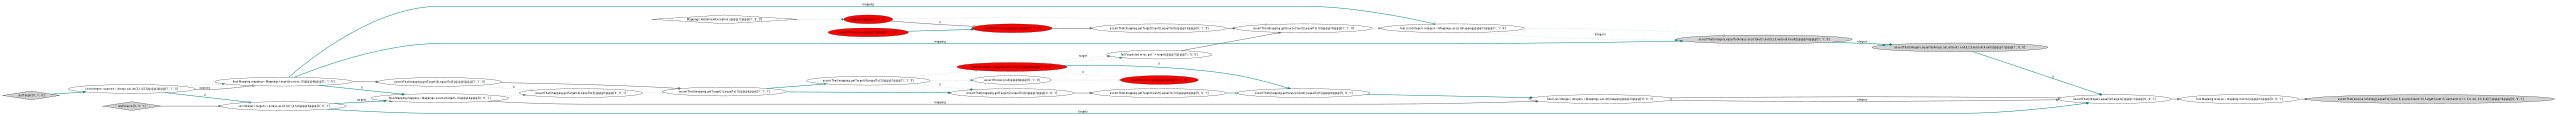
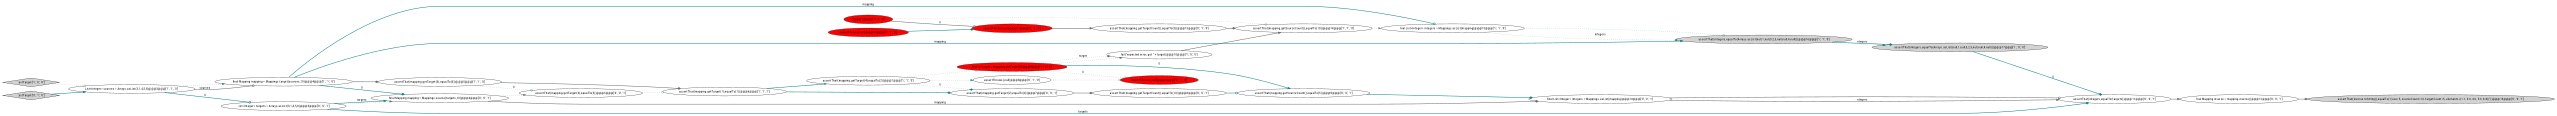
(725, 19) -> none
none -> (31, 82)
(132, 106) -> none
